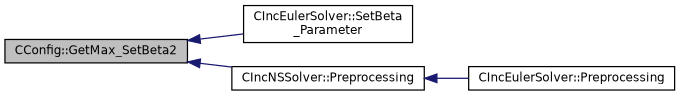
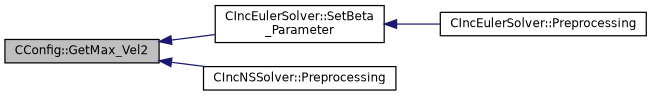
(96, 51) -> (82, 51)
(453, 78) -> (418, 24)
